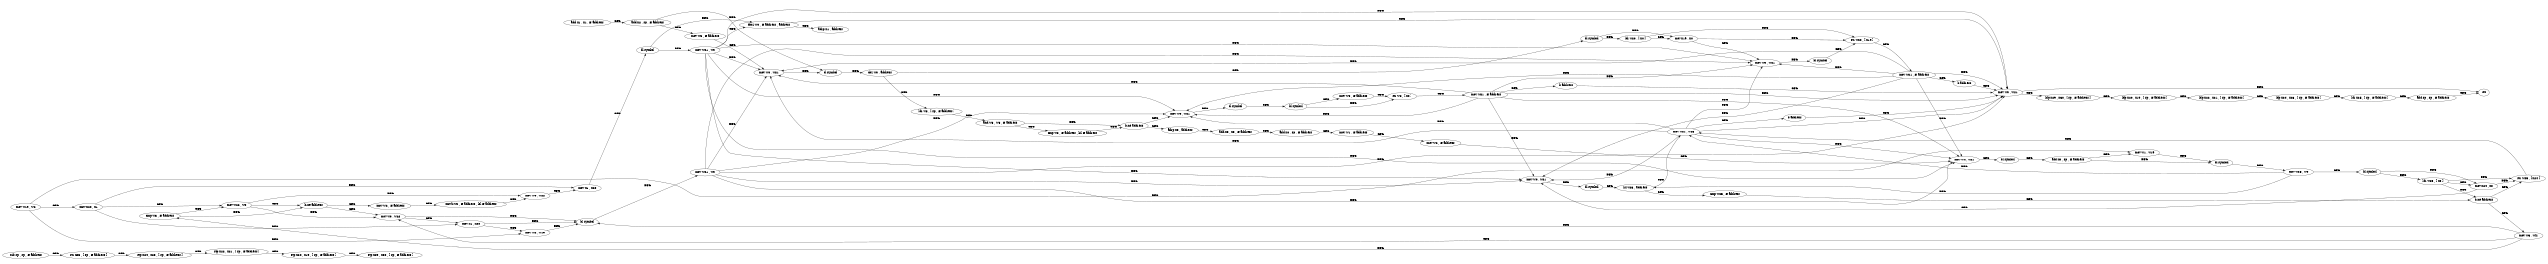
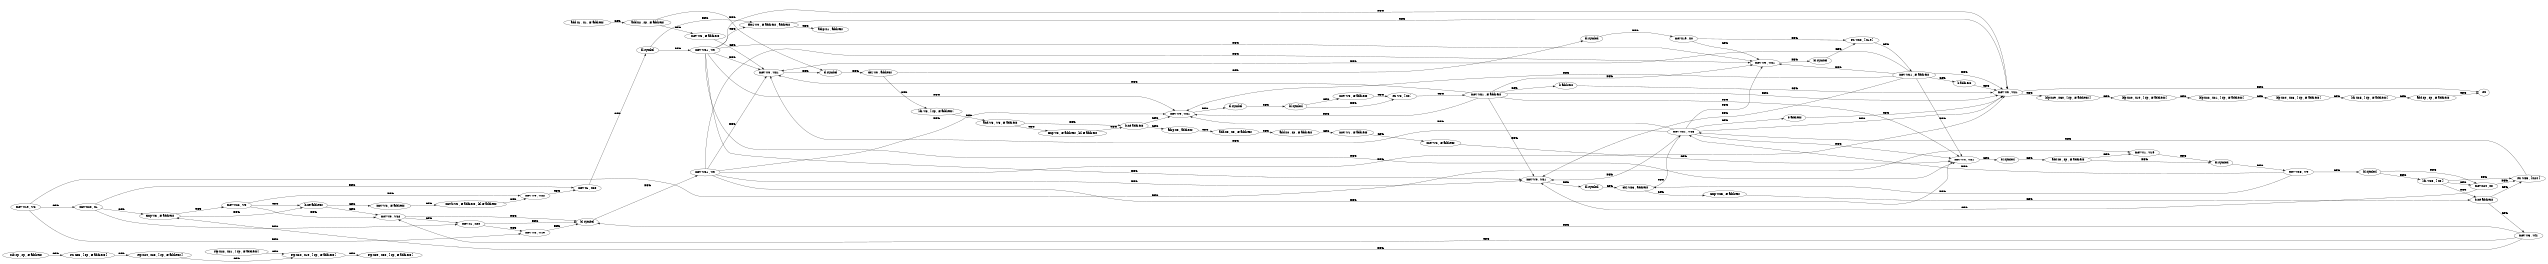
(1635, 39) -> none
(1635, 188) -> (1635, 188)
(161, 206) -> (121, 211)
(197, 254) -> (236, 261)
